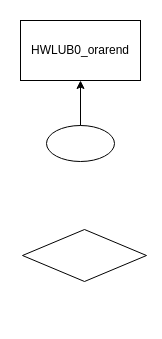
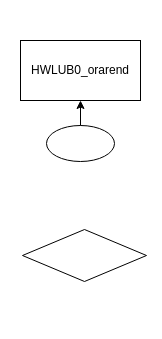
(81, 51) -> (81, 71)
